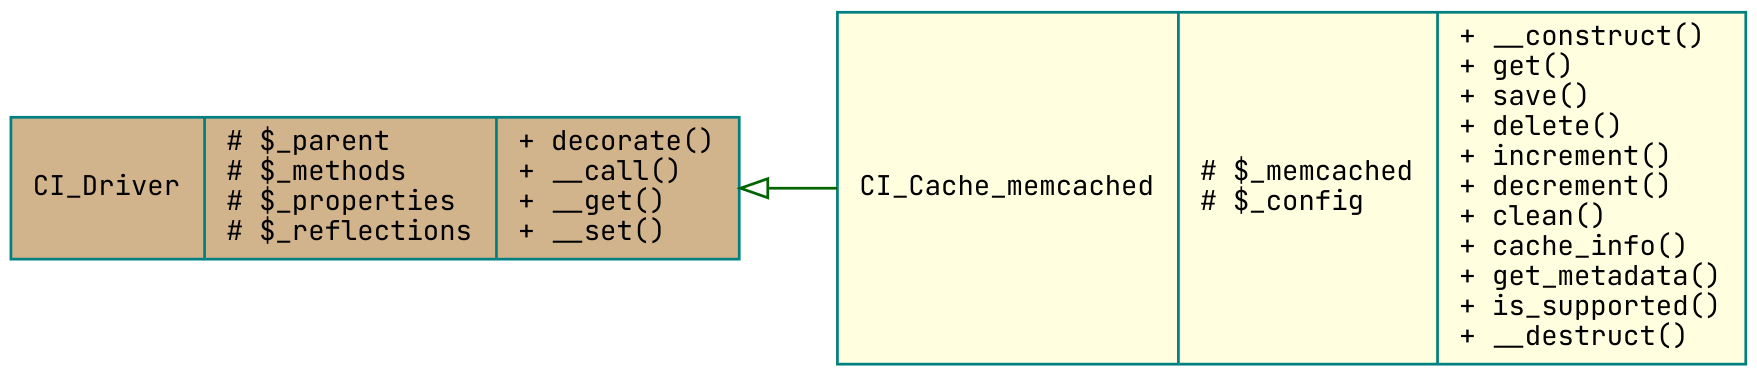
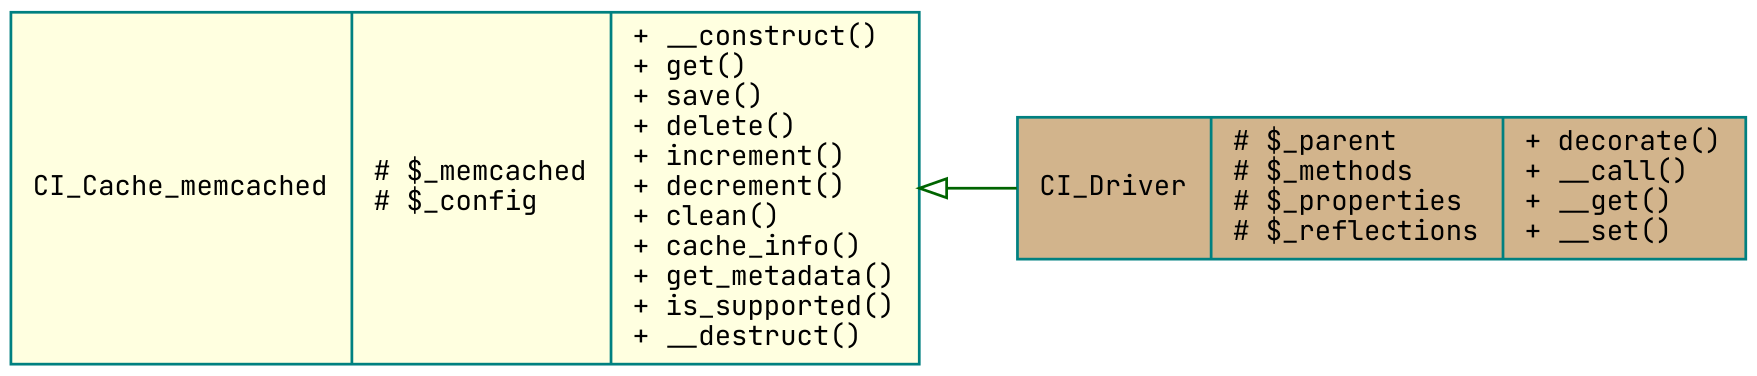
(803, 188) -> (982, 188)
